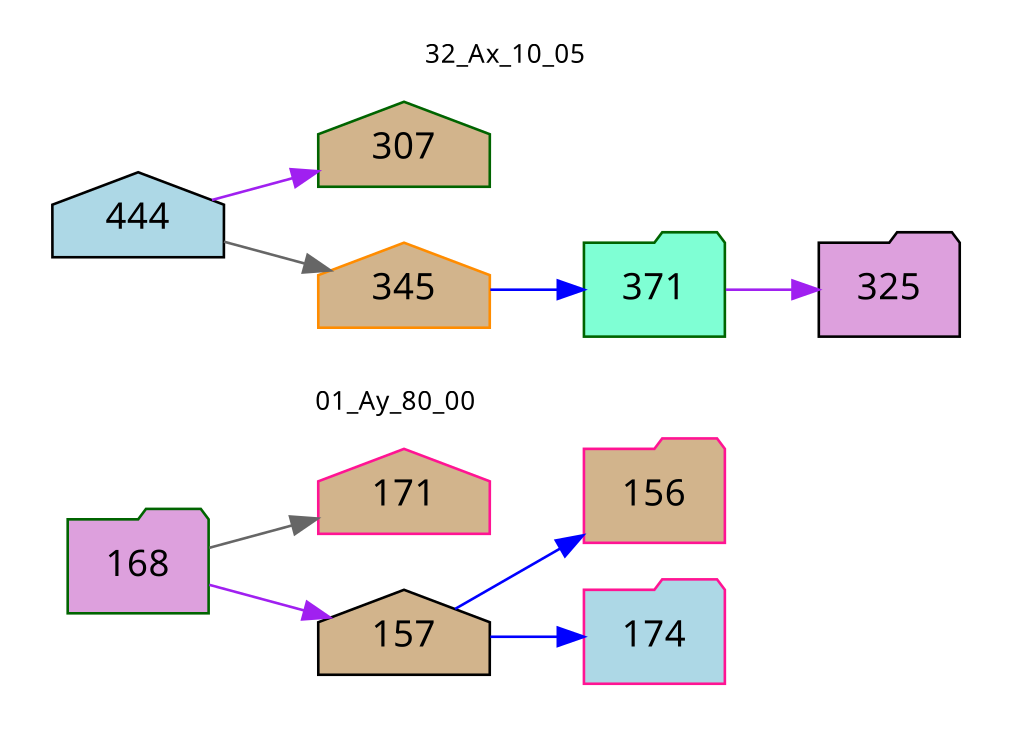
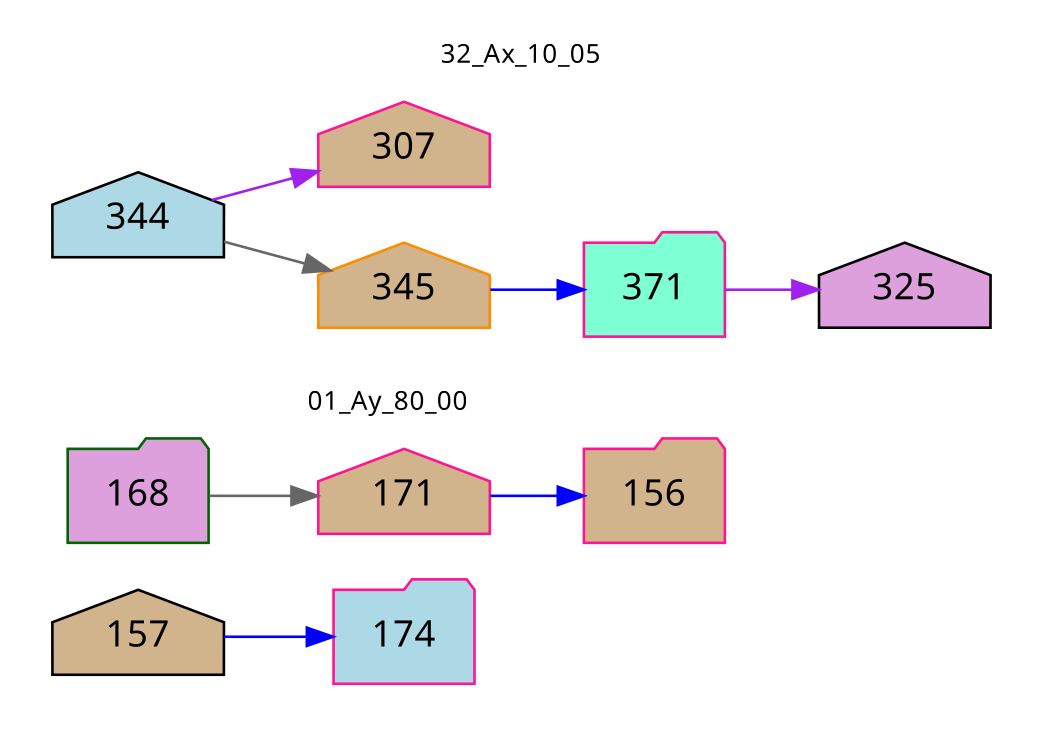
(404, 149) -> (404, 149)
(138, 219) -> (138, 219)
(654, 290) -> (654, 290)
(889, 290) -> (905, 290)
(508, 579) -> (524, 496)
(257, 598) -> none
